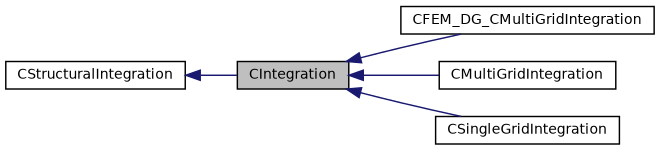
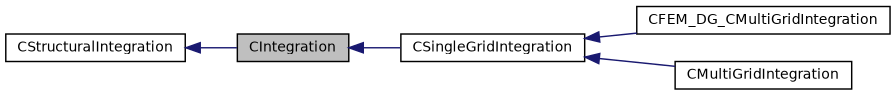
(411, 45) -> (618, 35)
(401, 75) -> (637, 62)
